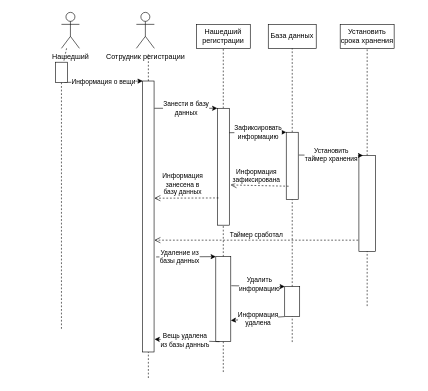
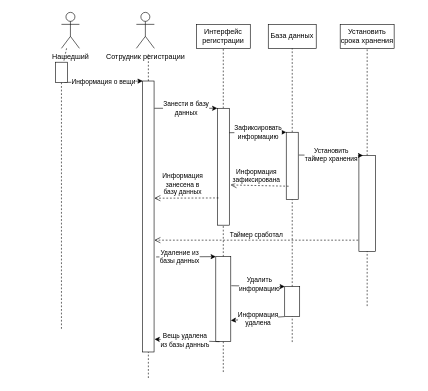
(224, 36) -> (224, 36)
